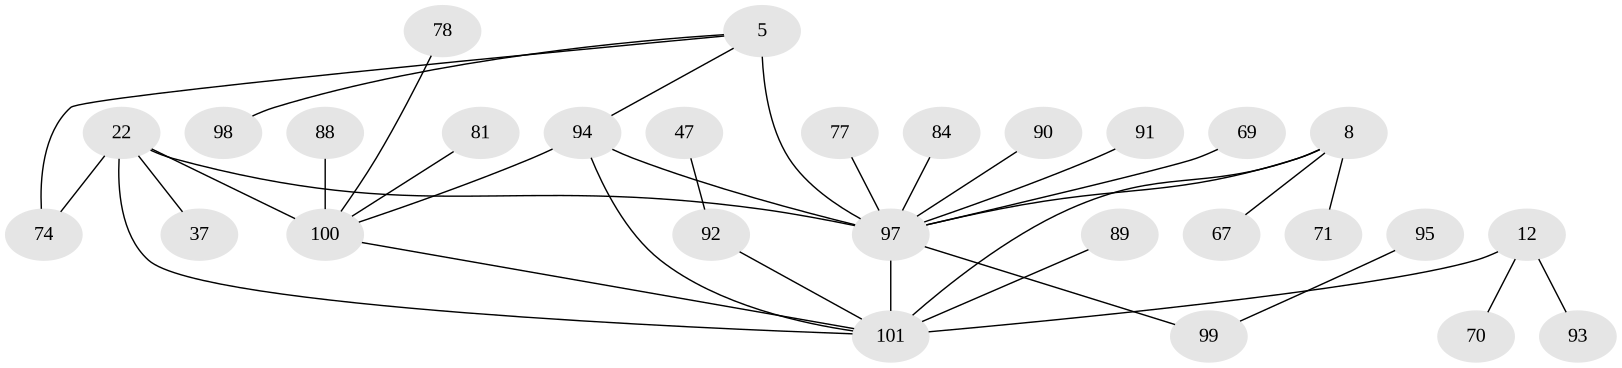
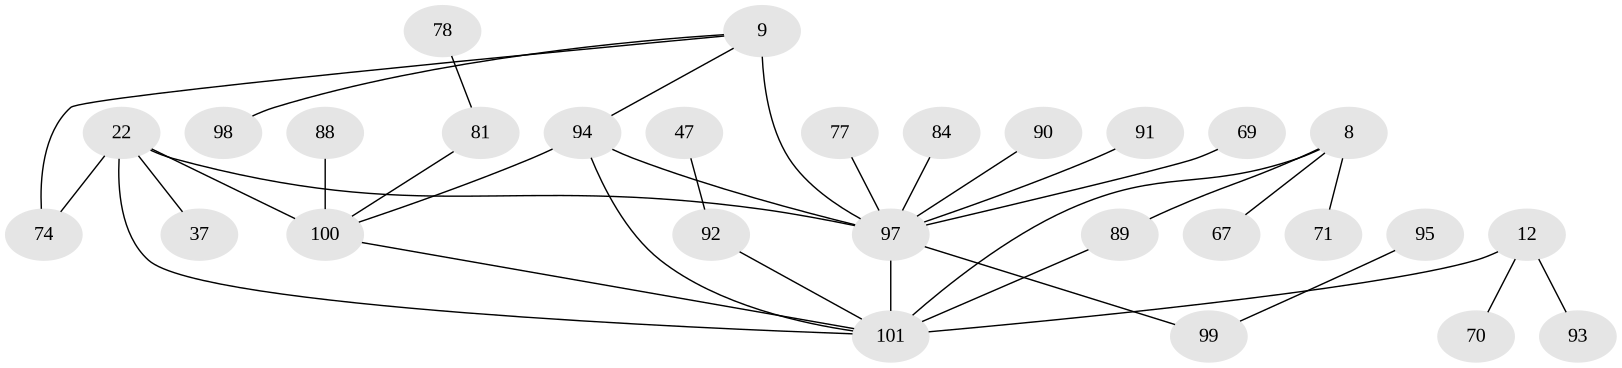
(762, 31) -> (762, 31)
(389, 135) -> (462, 82)
(1124, 192) -> (1234, 184)
